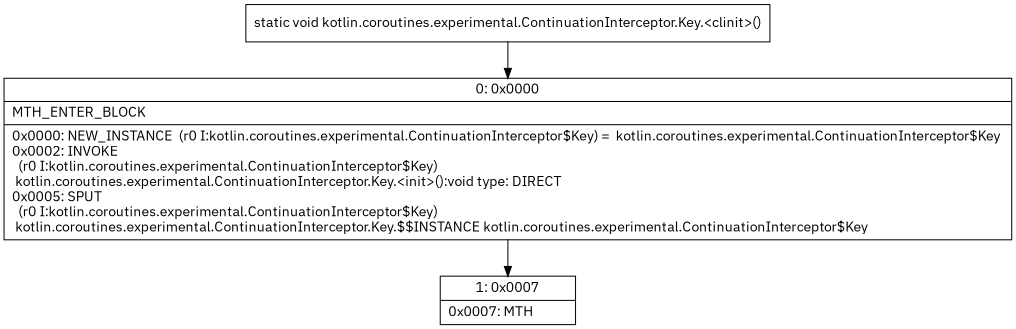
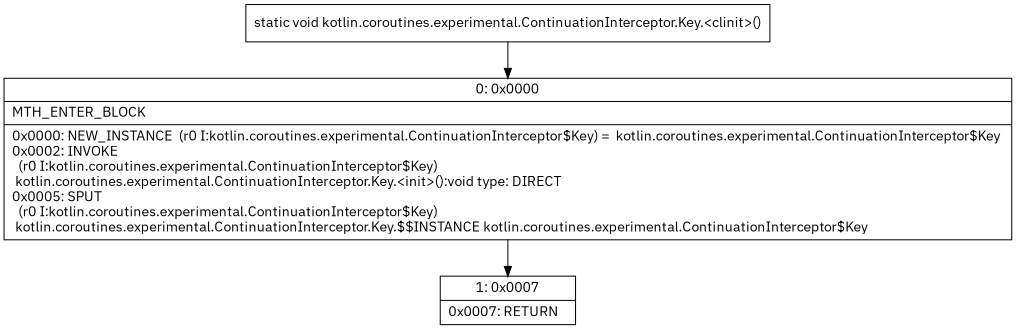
(496, 312) -> (508, 312)
